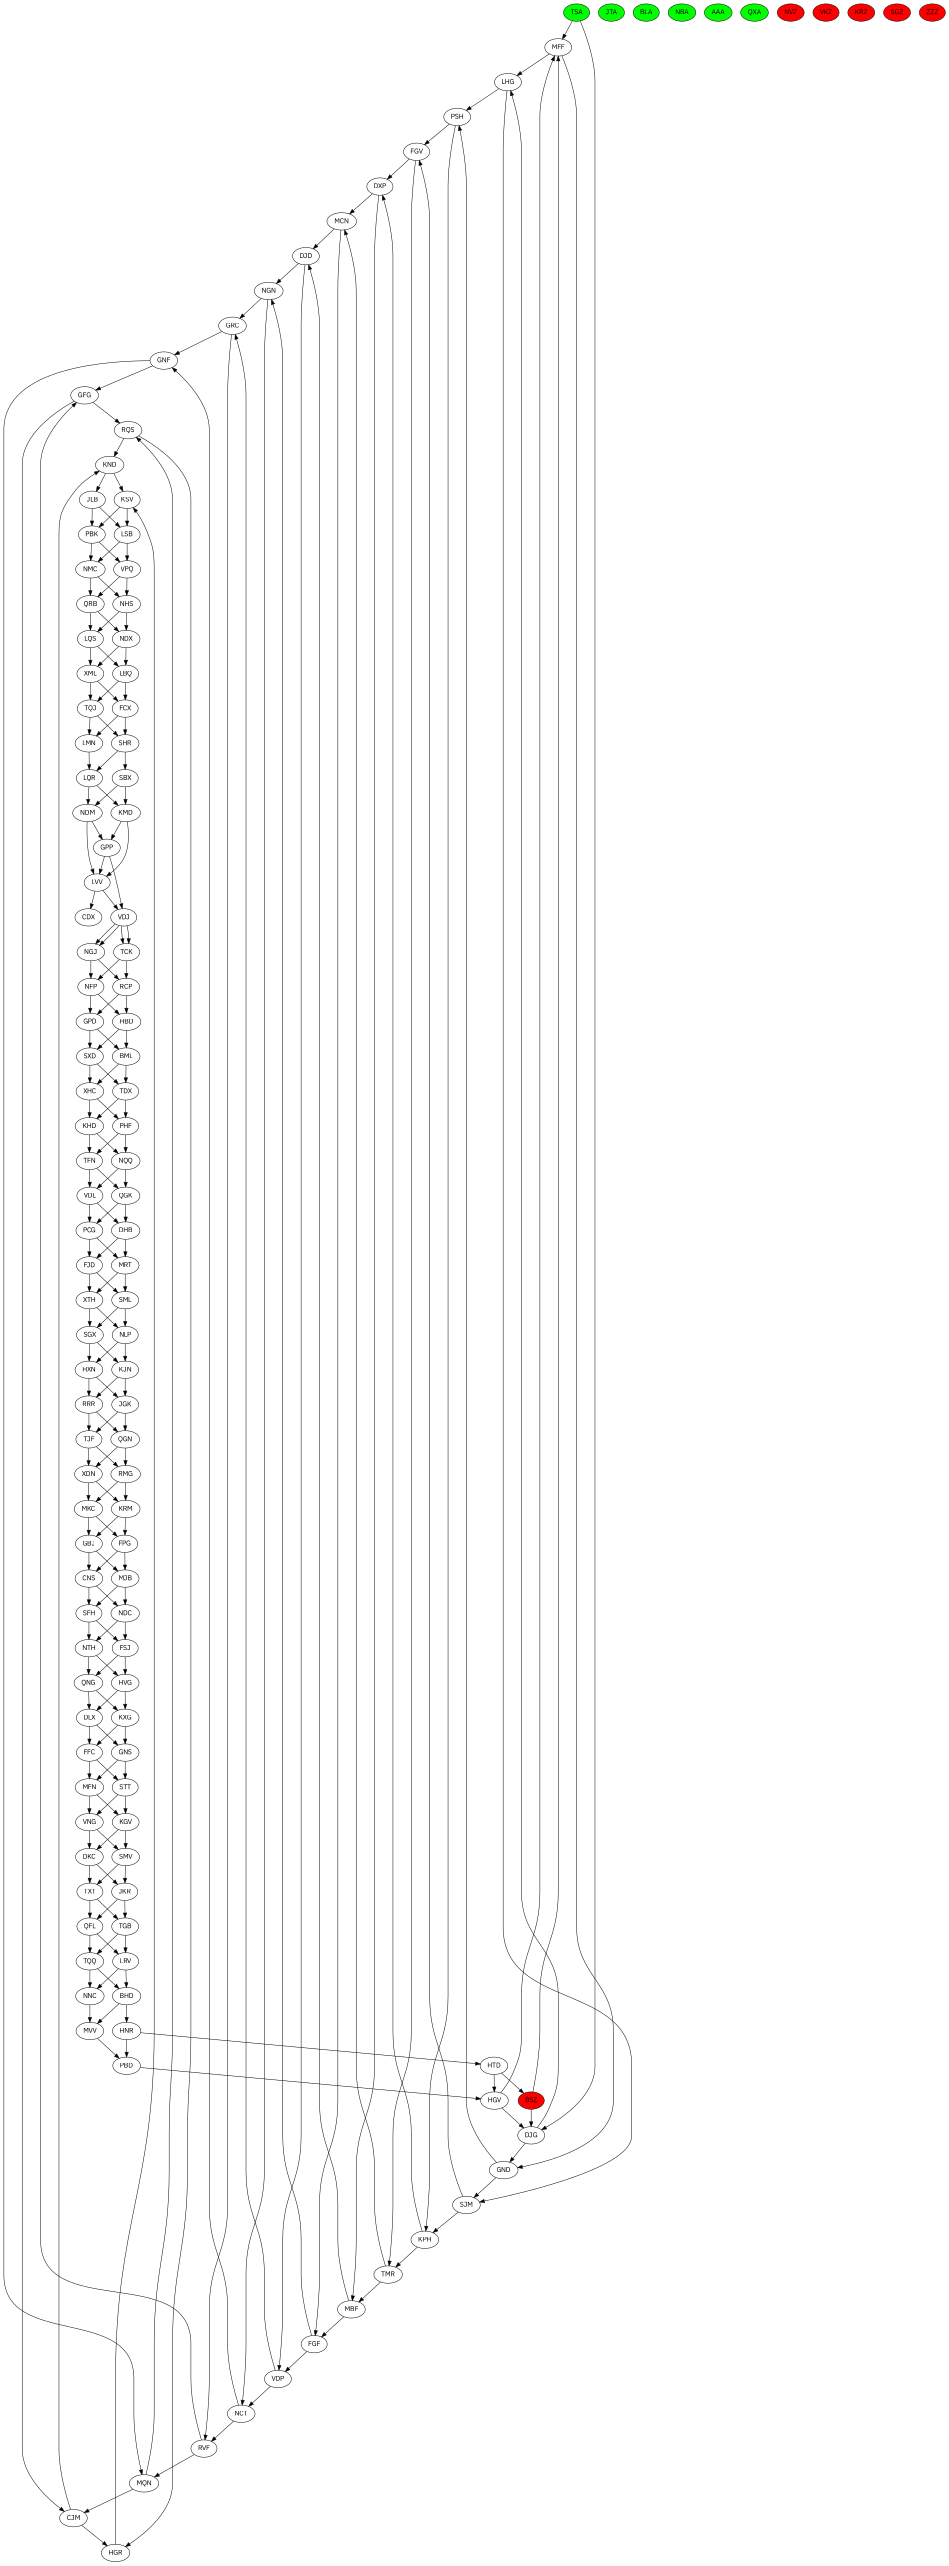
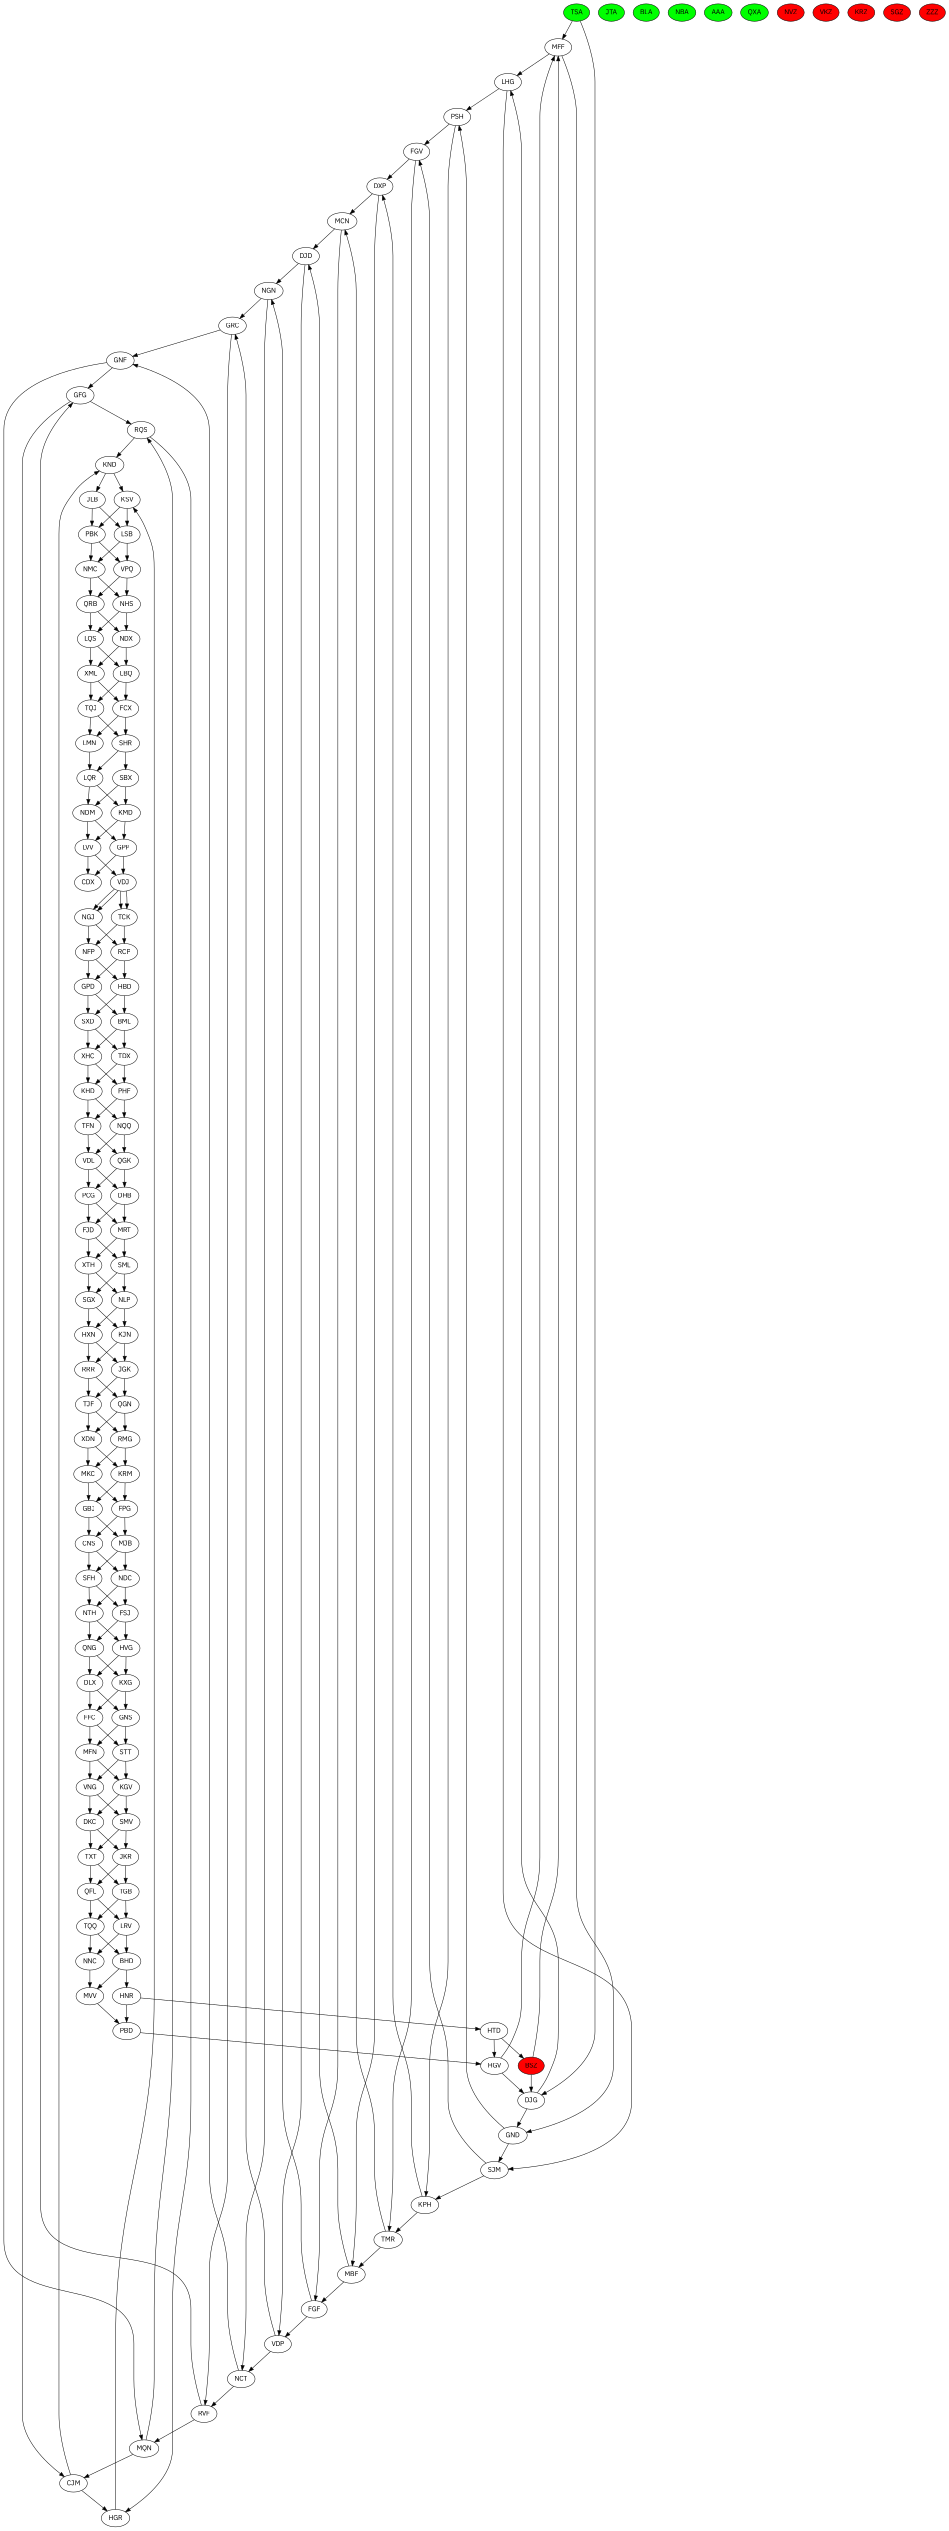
(103, 863) -> (108, 863)
